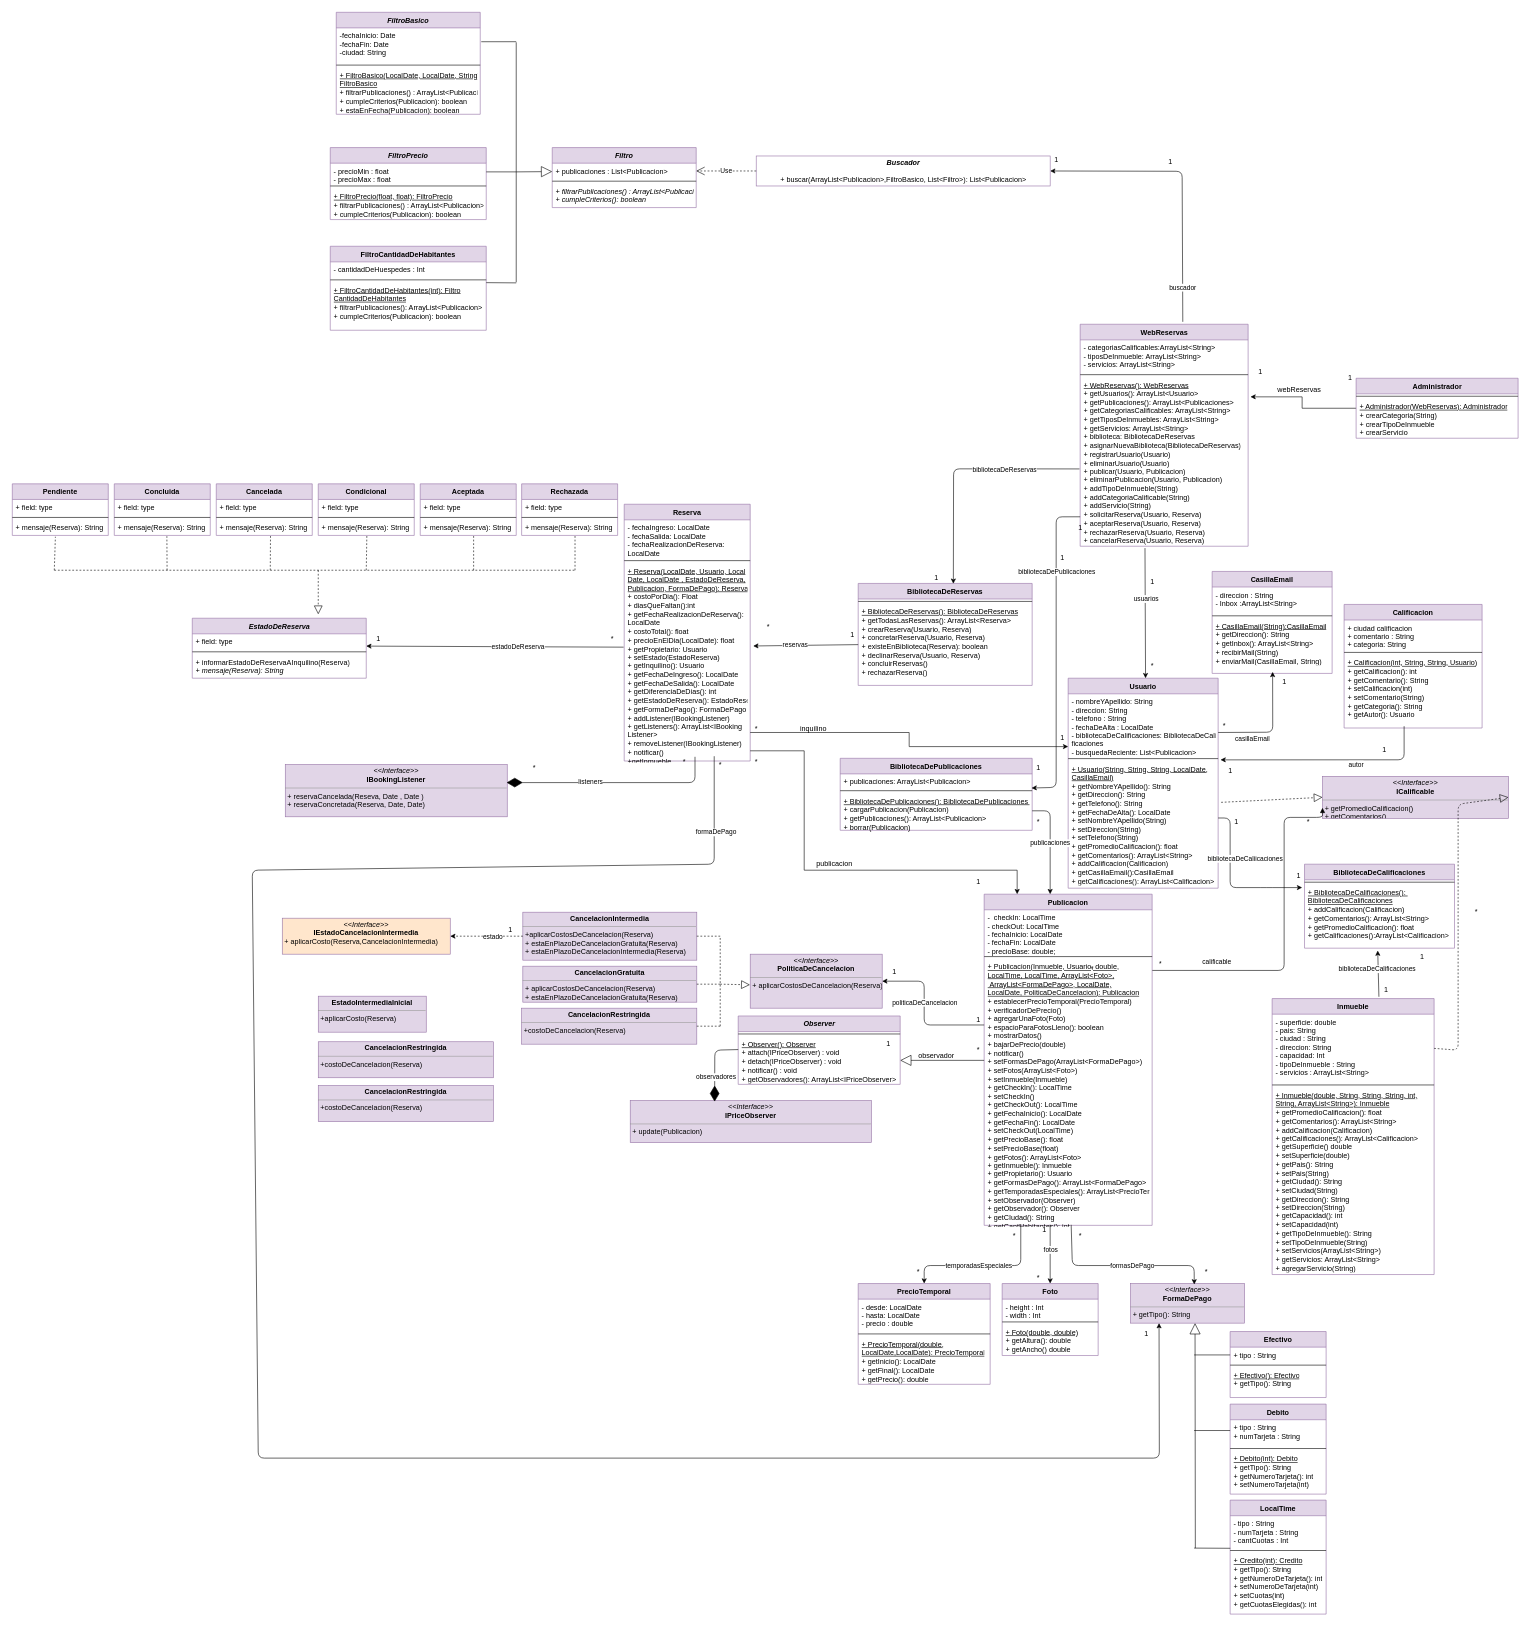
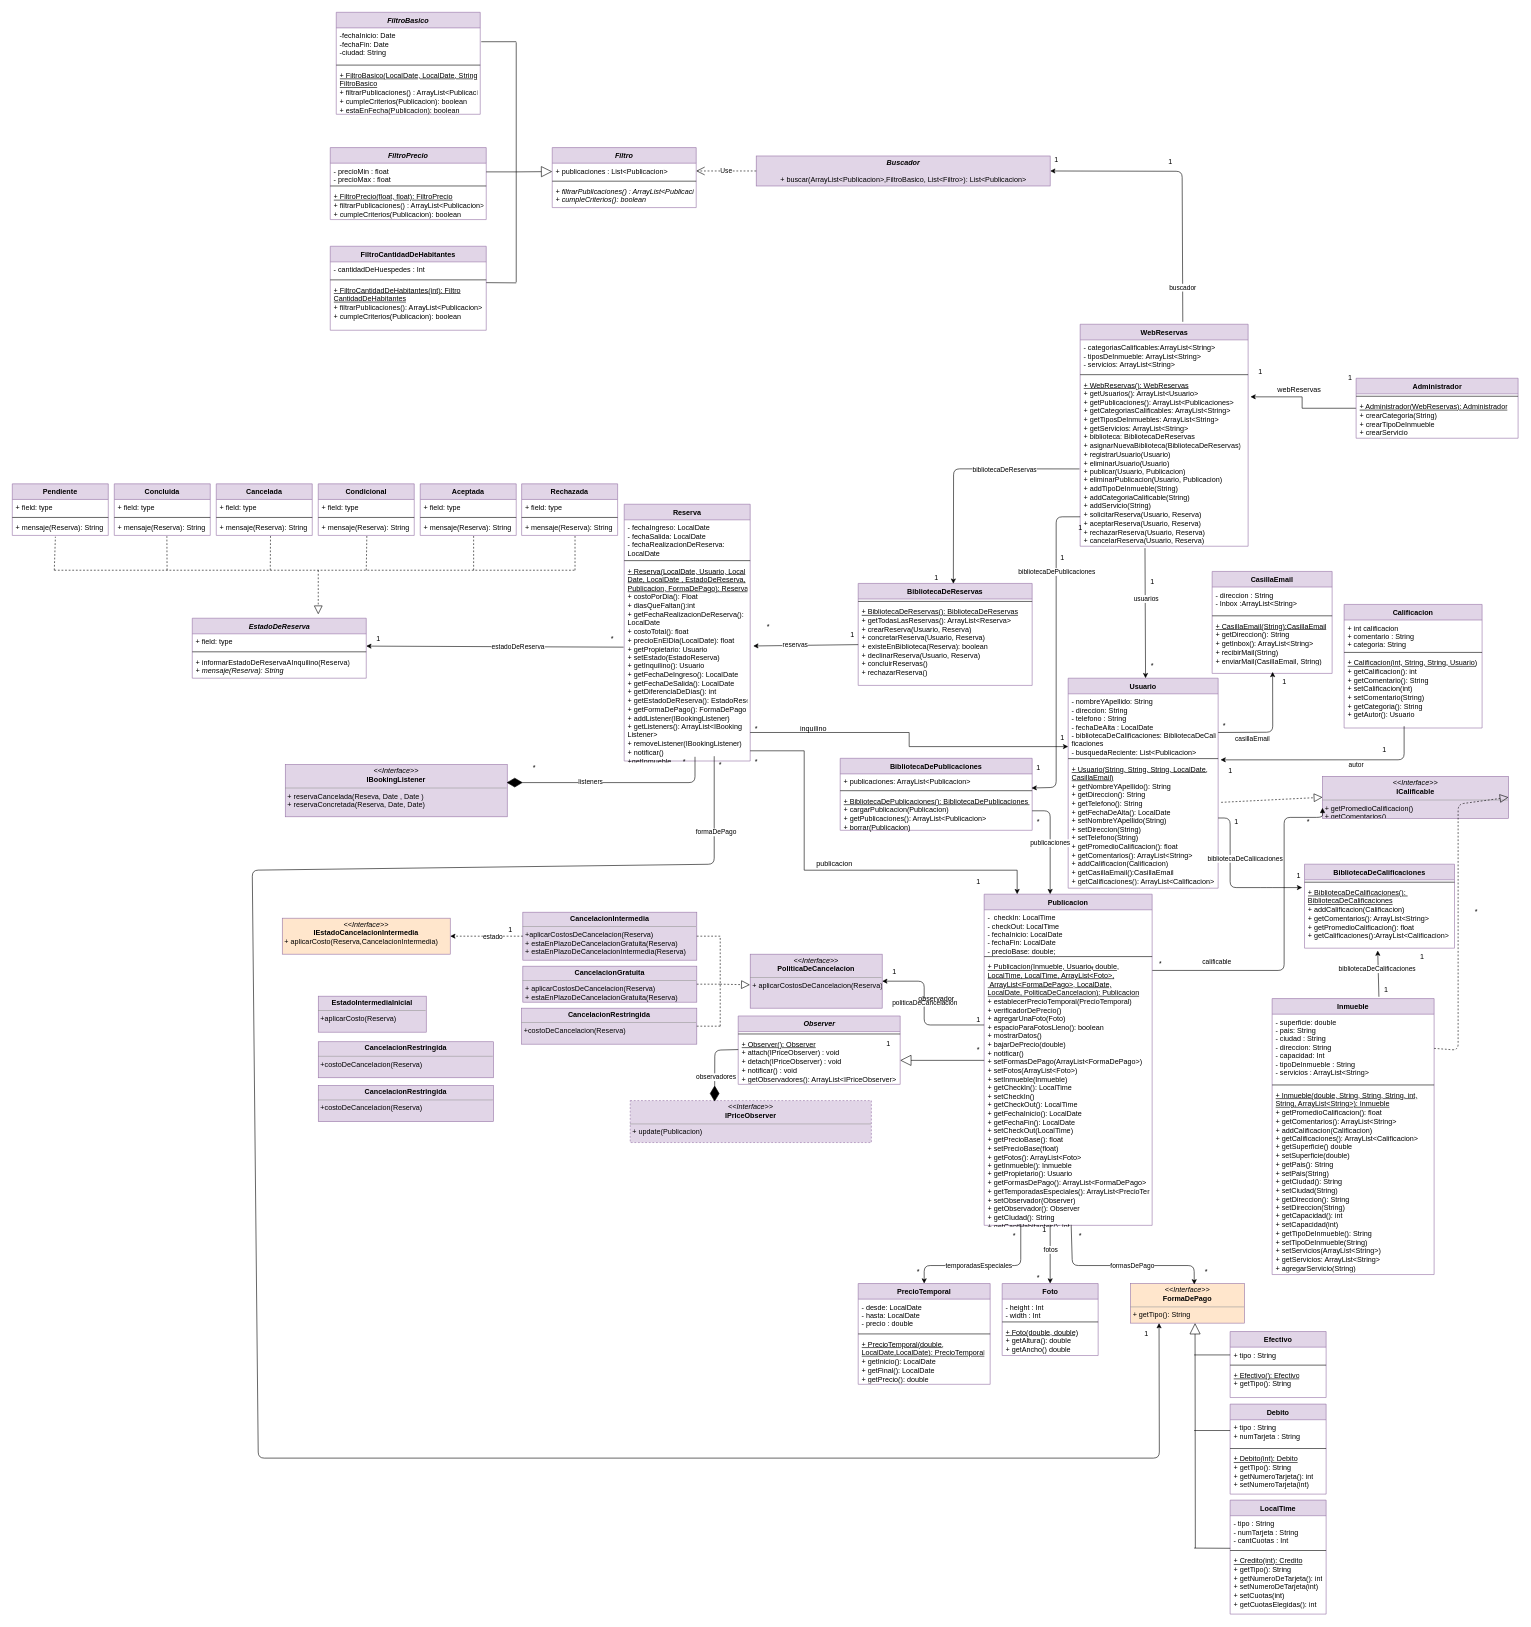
(903, 171) -> (903, 171)
(1383, 628) -> (1377, 628)
(936, 1056) -> (936, 999)
(751, 1122) -> (751, 1122)
(1188, 1304) -> (1188, 1304)
